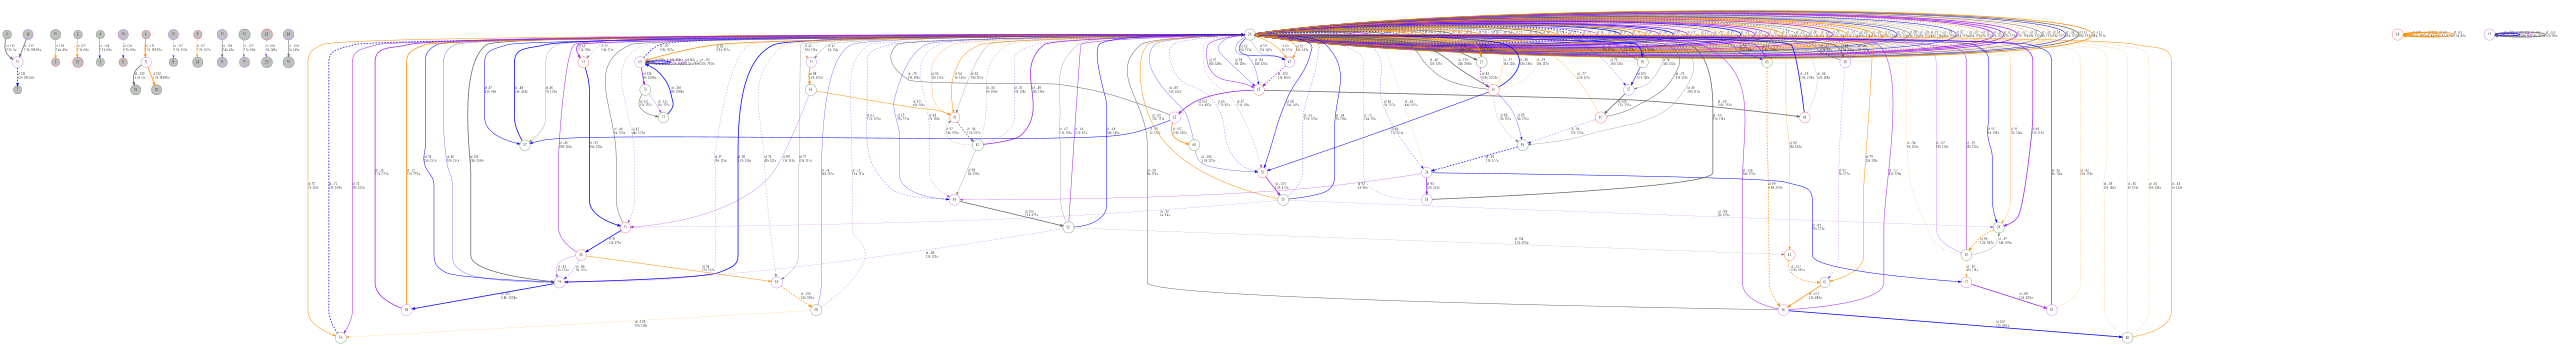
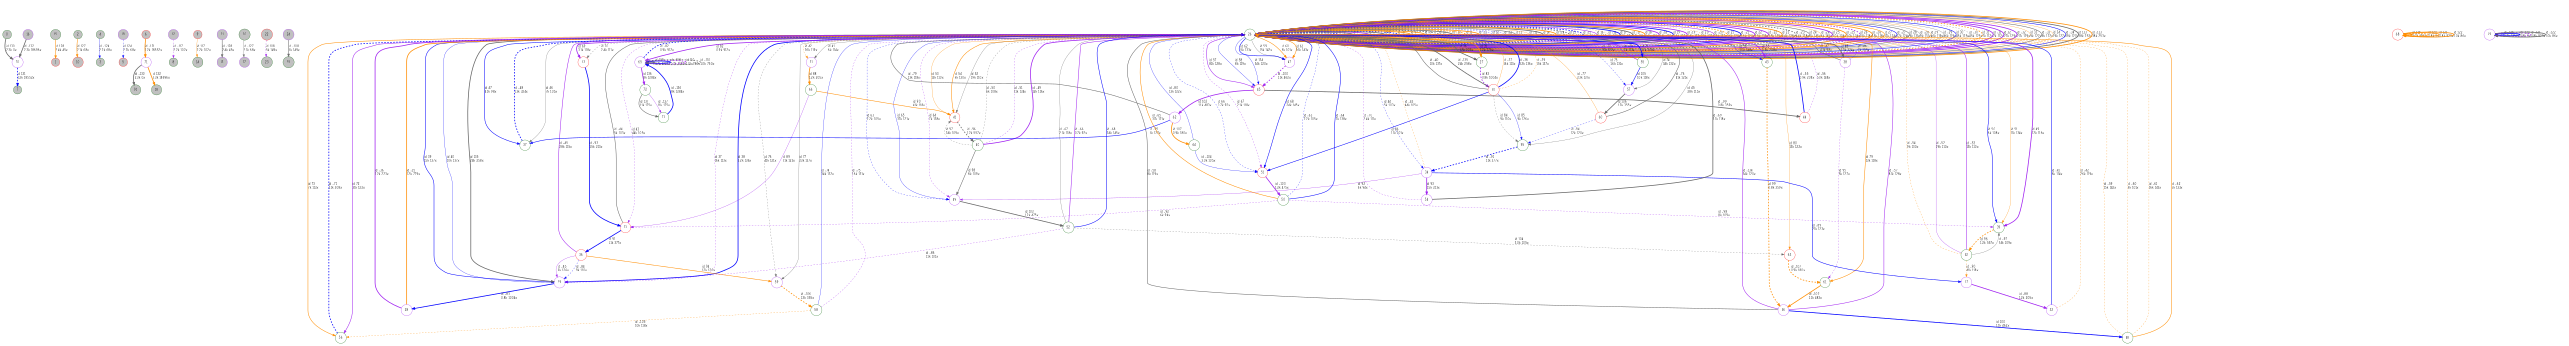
(834, 37) -> (834, 37)
(945, 38) -> (945, 38)
(967, 171) -> (967, 171)
